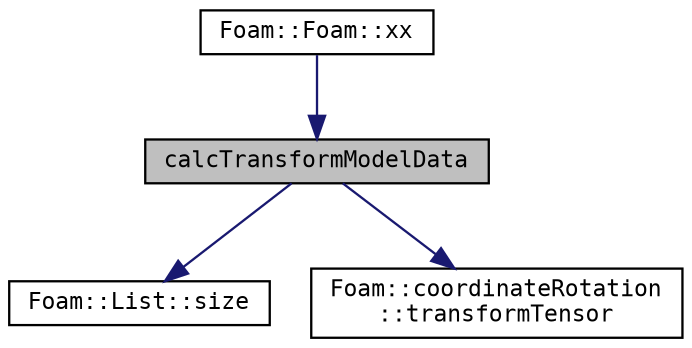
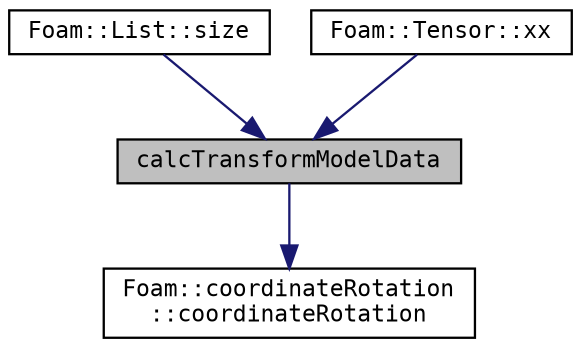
(317, 32) -> (442, 32)
(237, 225) -> (205, 89)
(497, 303) -> (289, 303)
